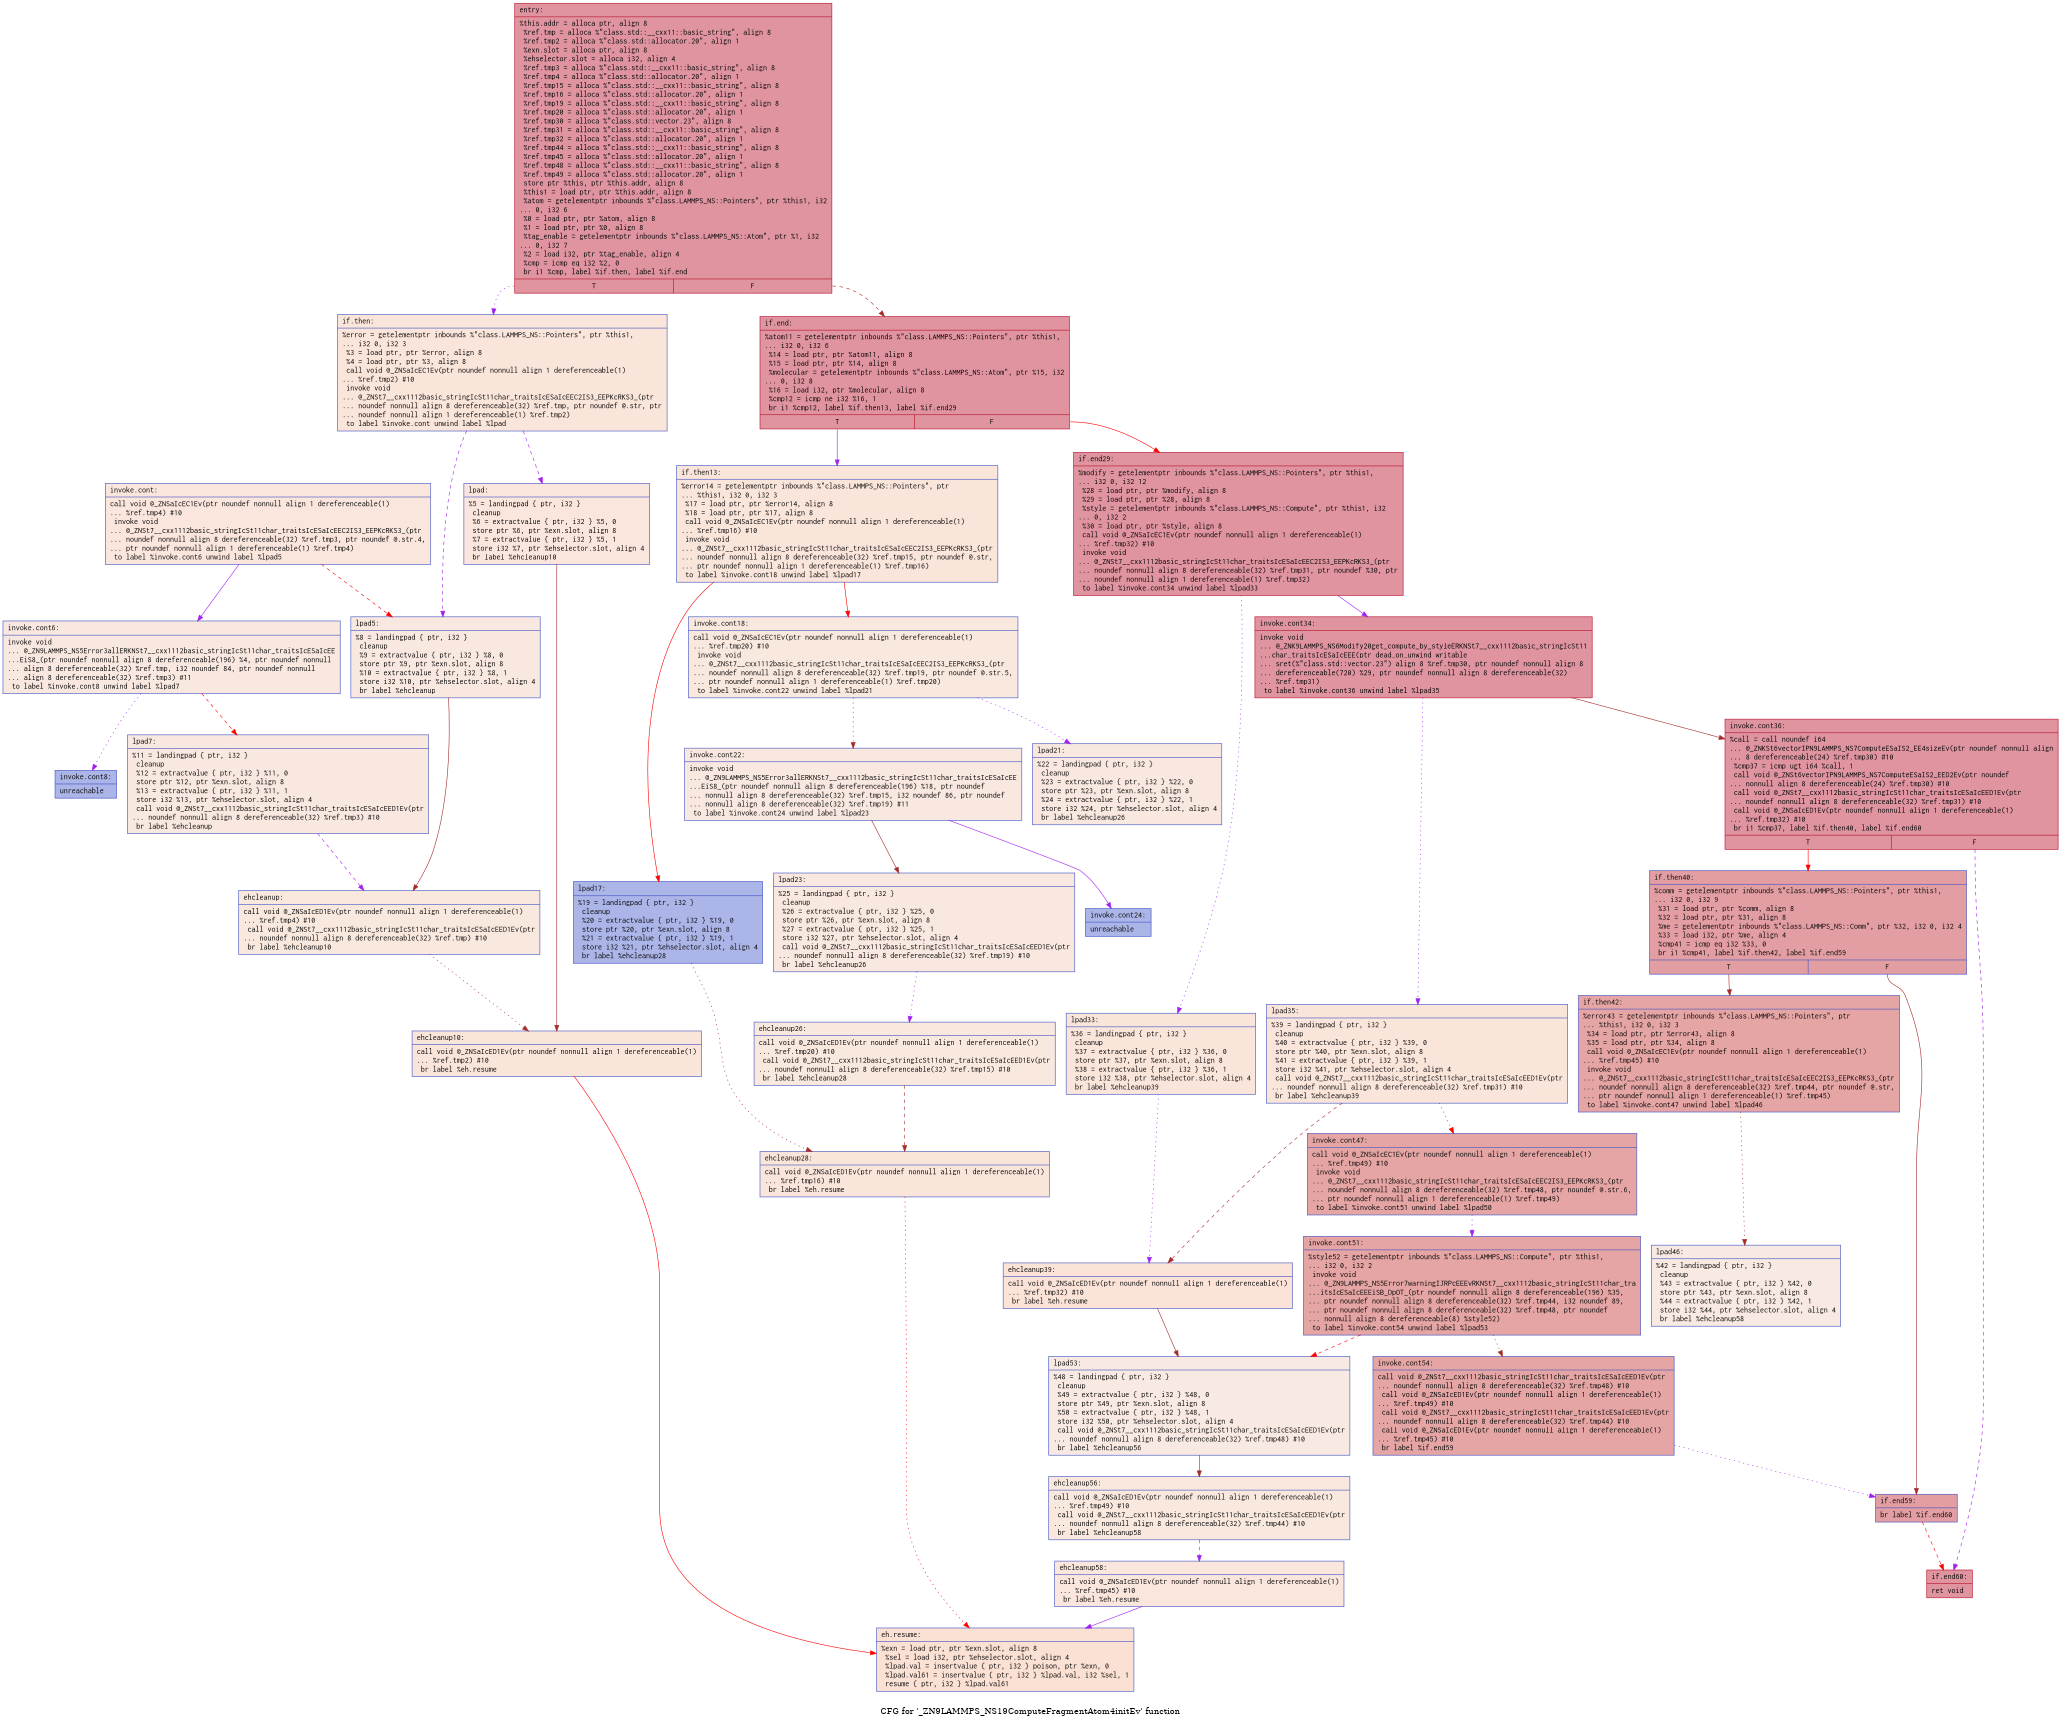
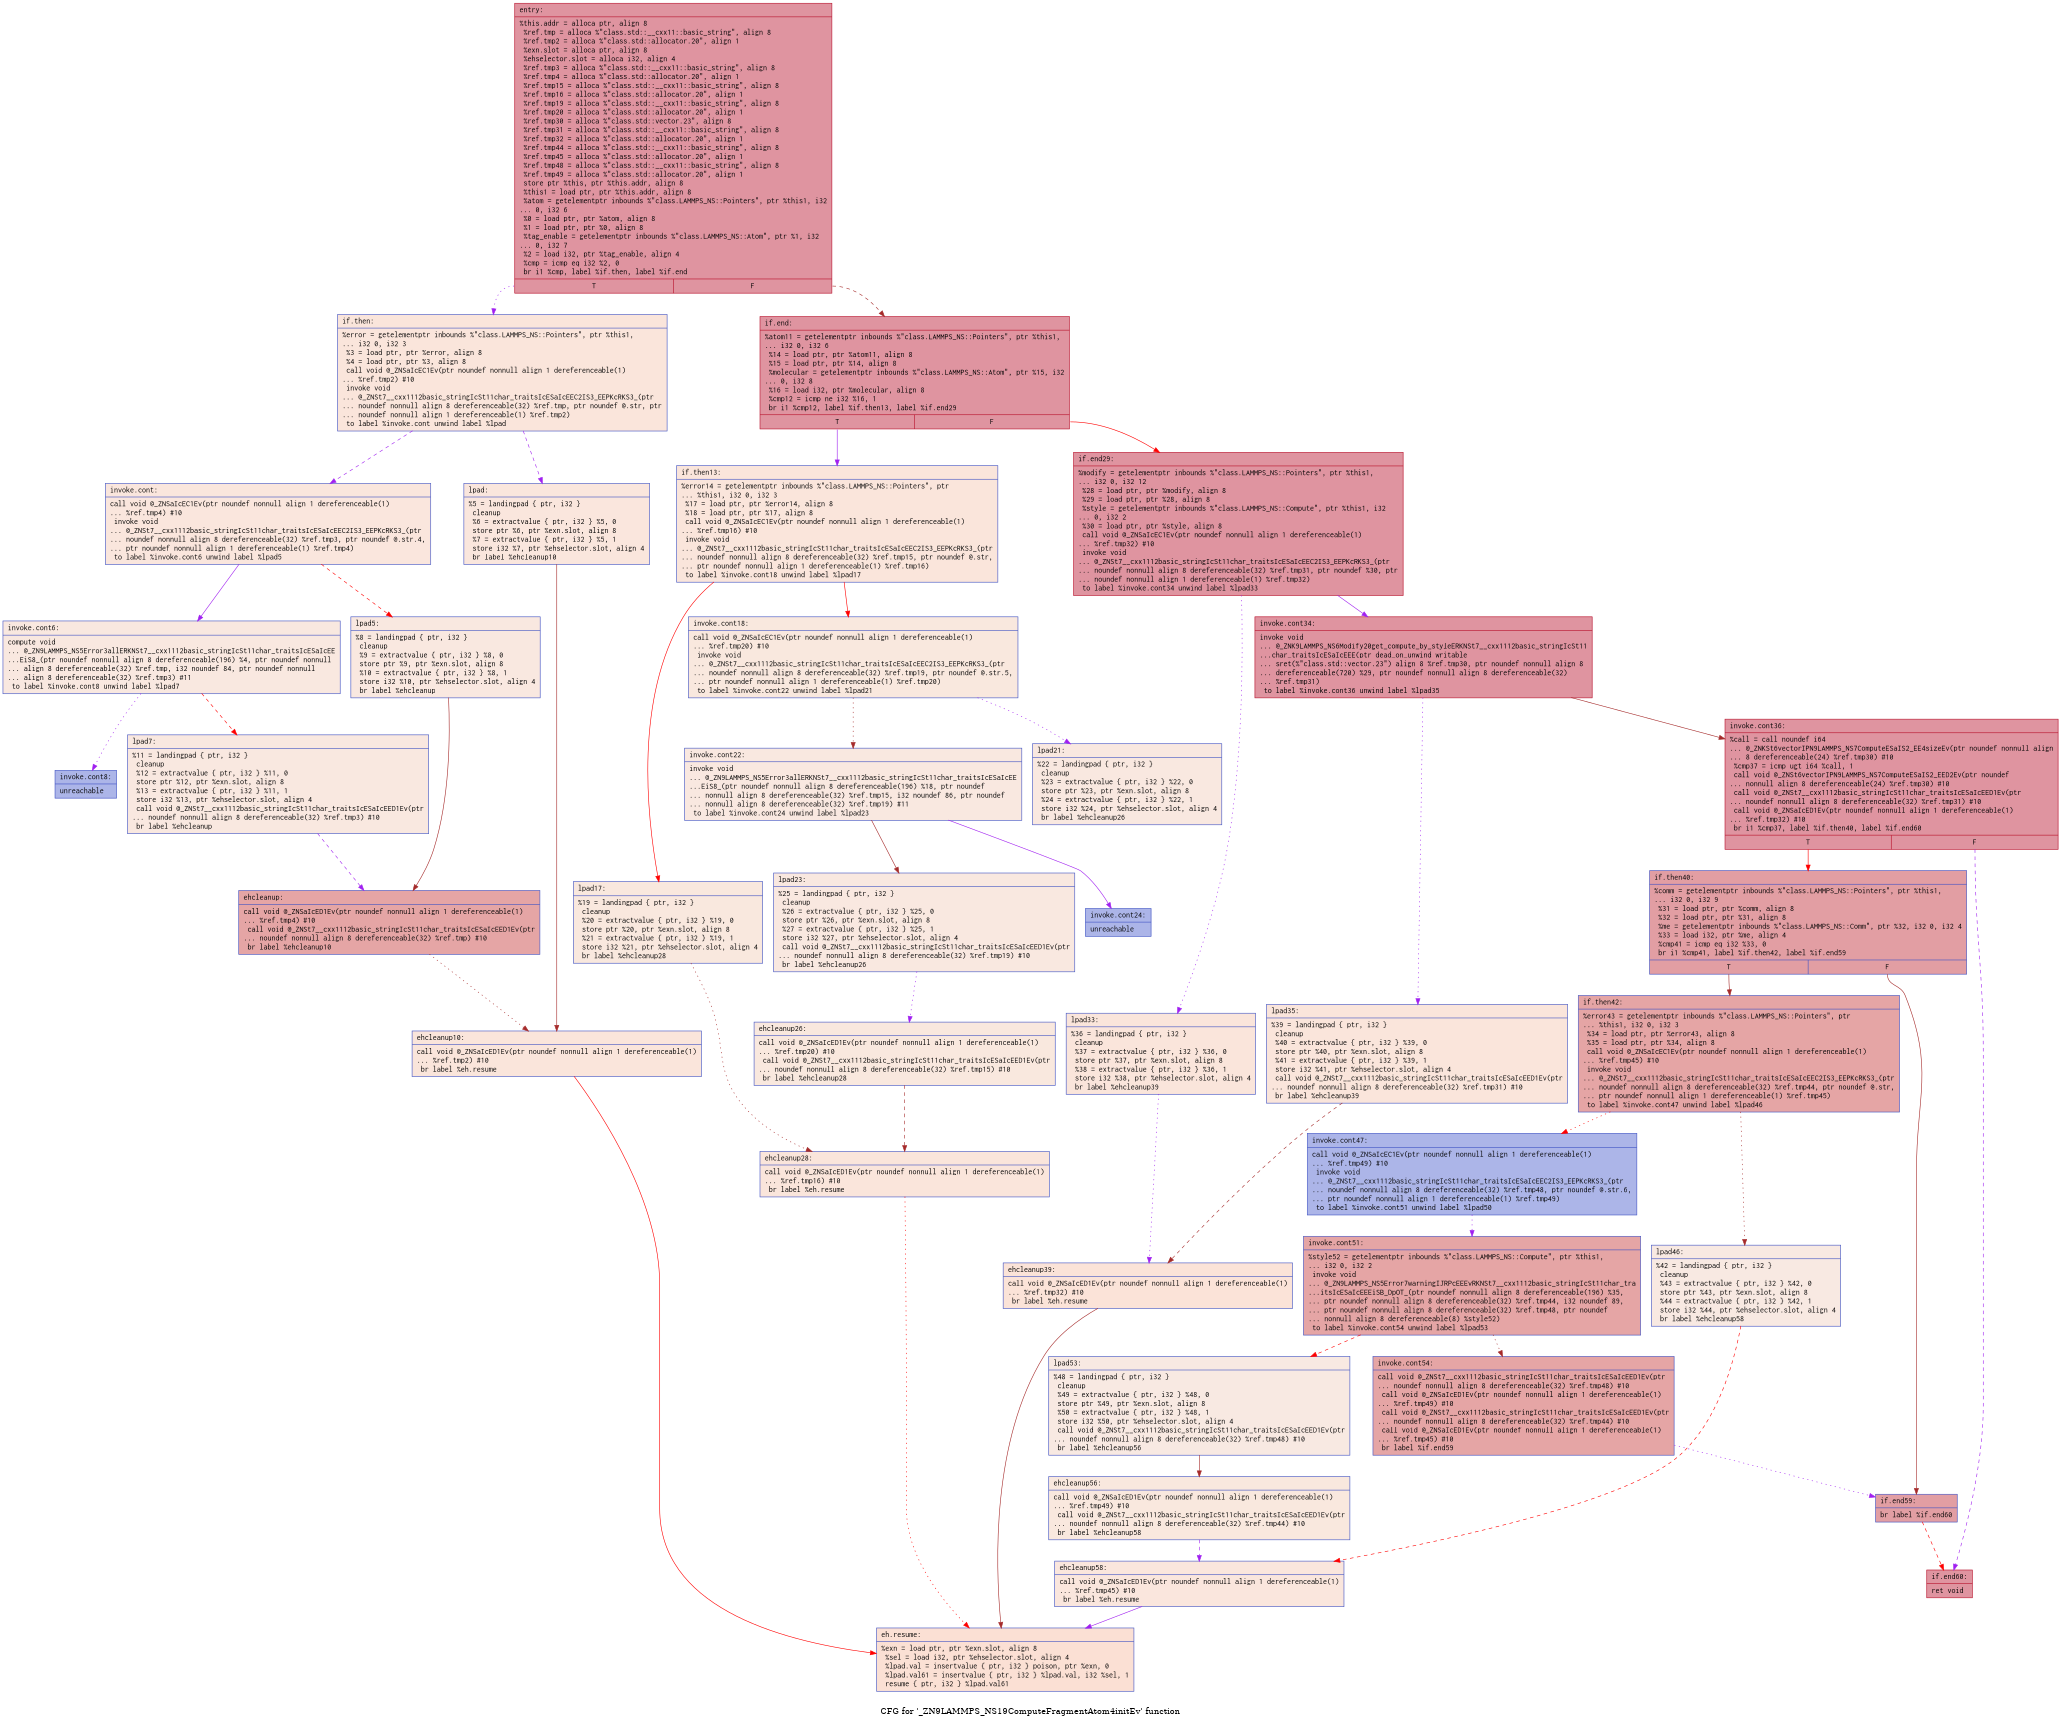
(446, 520) -> (374, 456)
(30, 642) -> (32, 642)
(389, 922) -> (389, 922)
(668, 922) -> (668, 922)
(1445, 1116) -> (1589, 1121)
(1472, 1174) -> (1472, 1174)
(1167, 1330) -> (1009, 1450)
none -> (1584, 1501)
